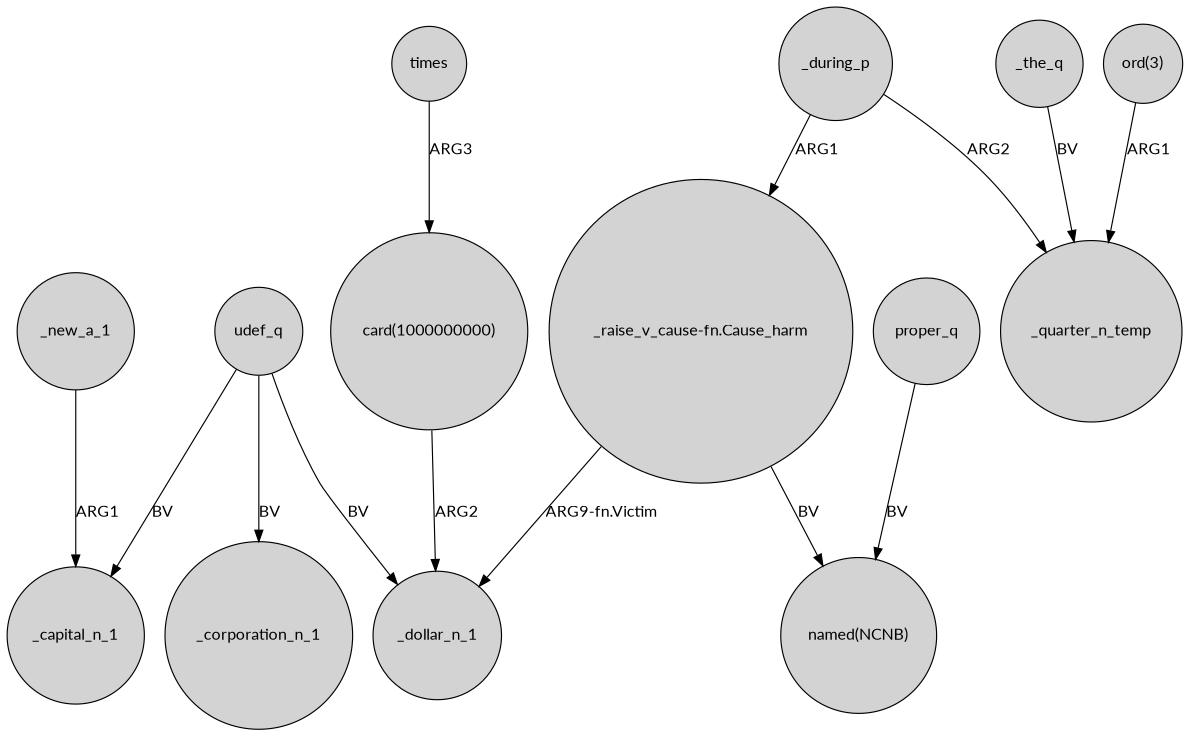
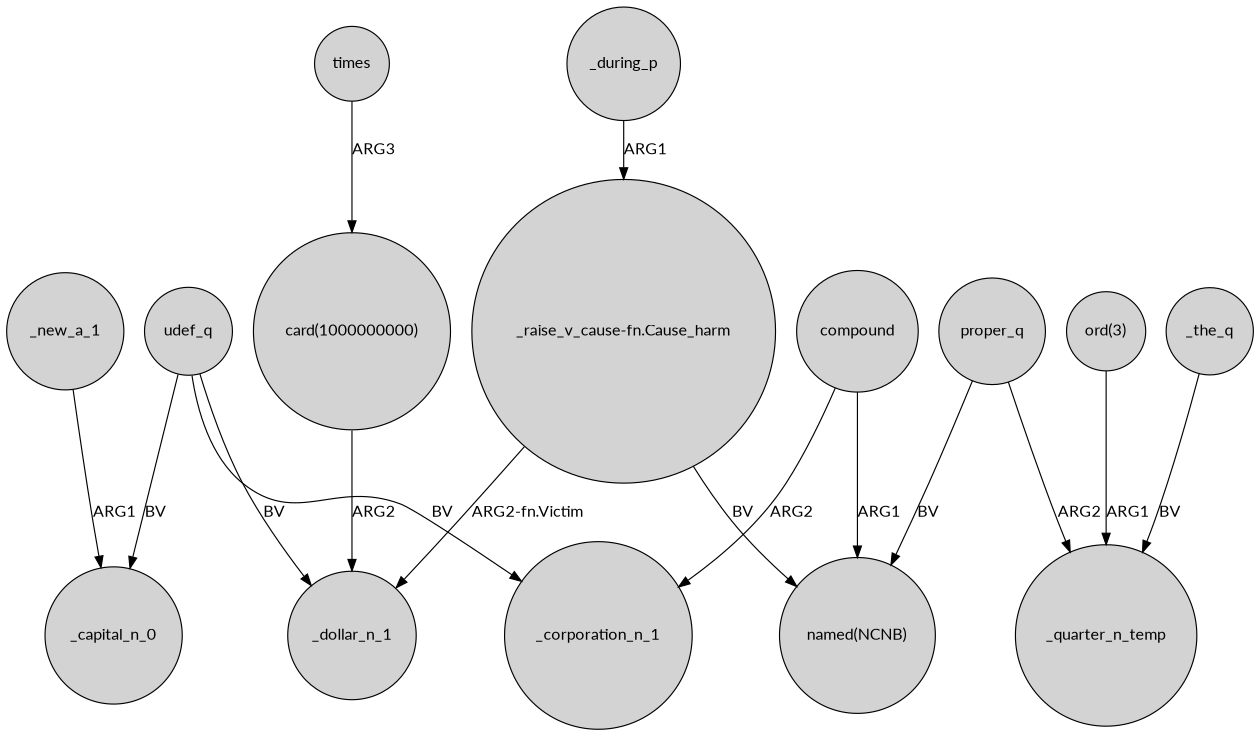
(970, 160) -> (1036, 462)
none -> (857, 331)
(601, 513) -> (528, 513)
(76, 635) -> (114, 635)
